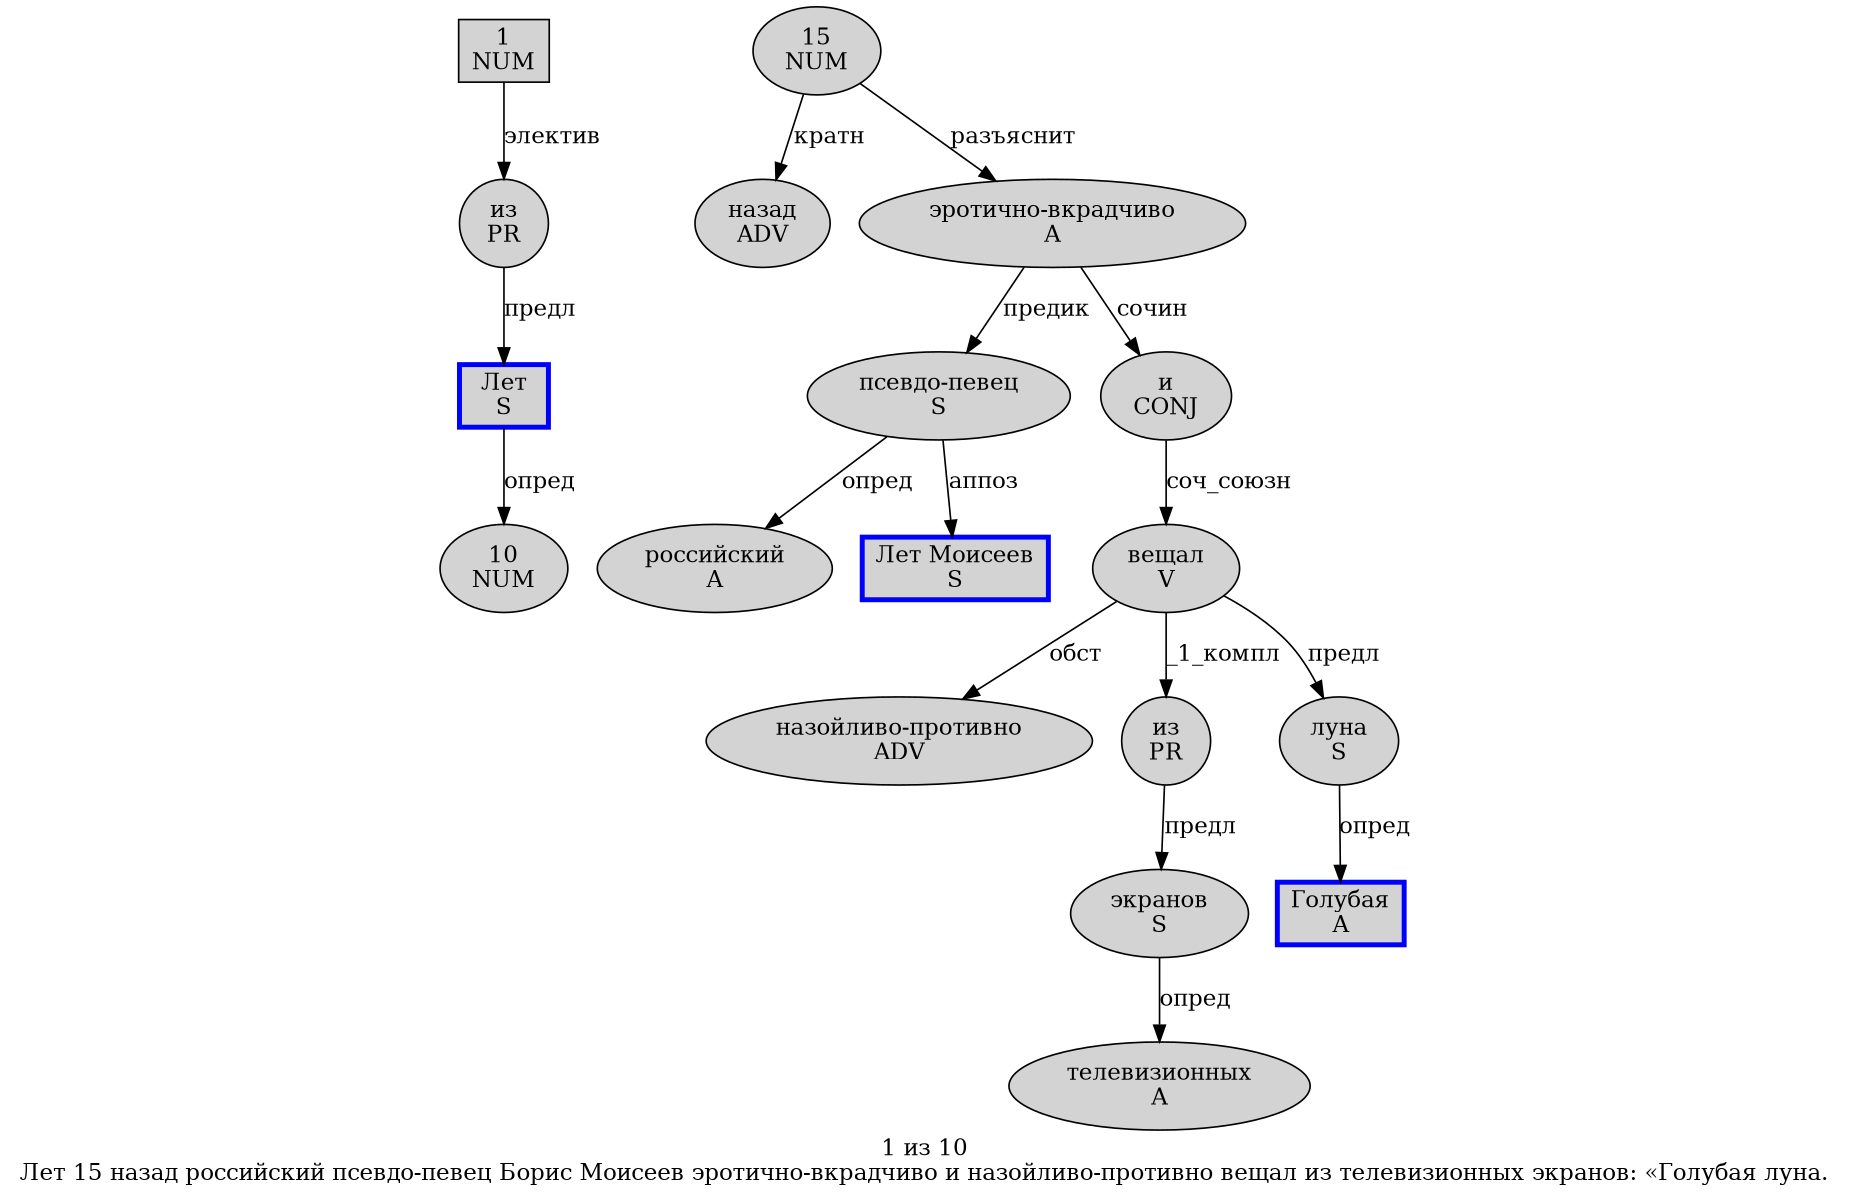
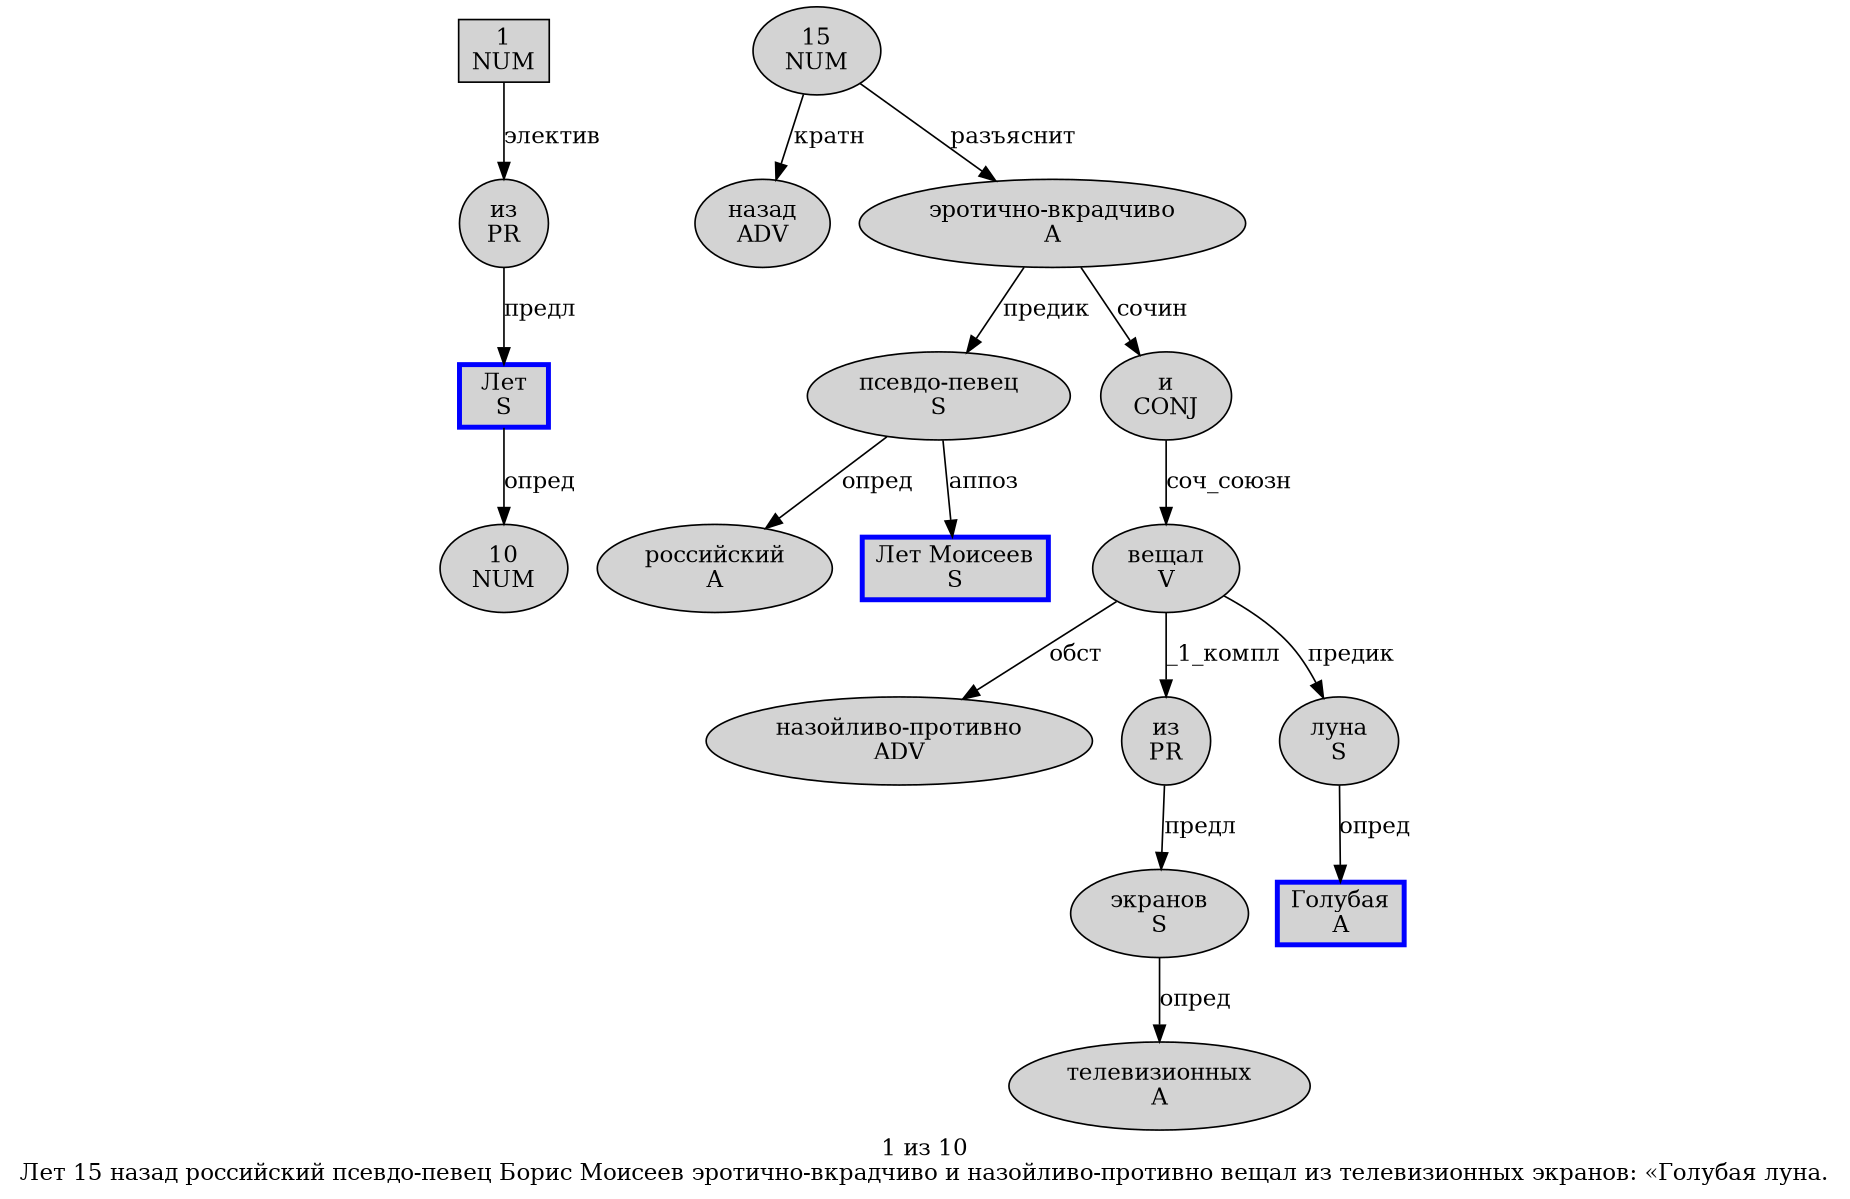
(1344, 655) -> (1351, 655)
